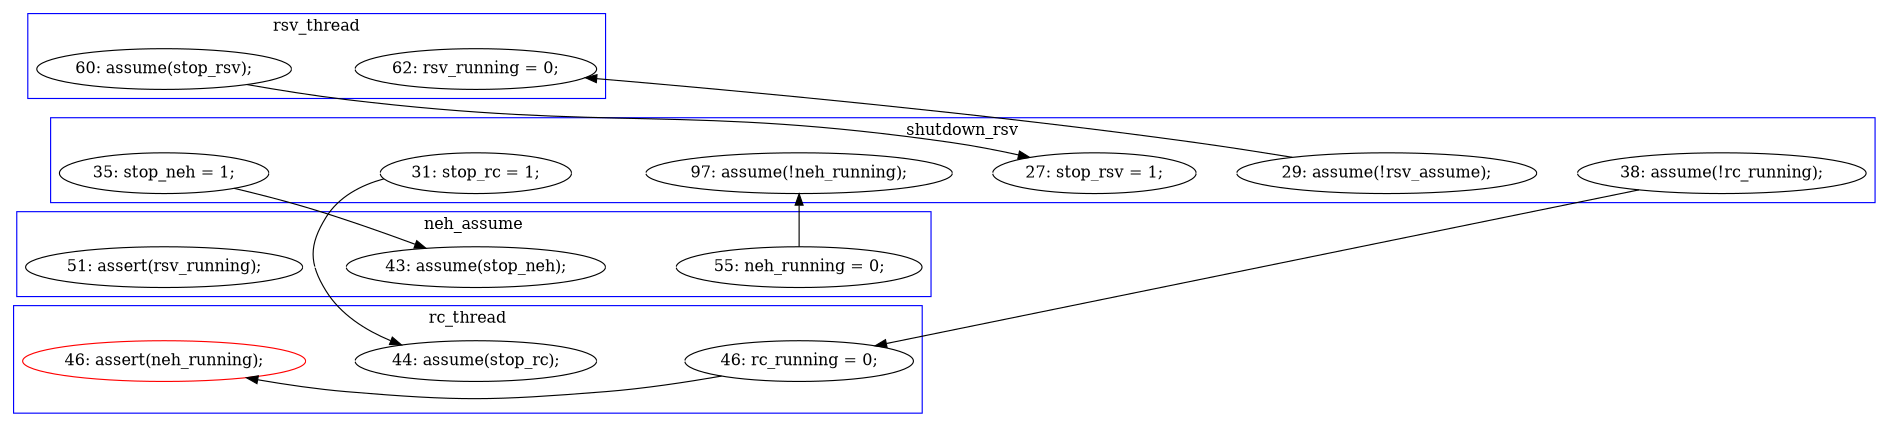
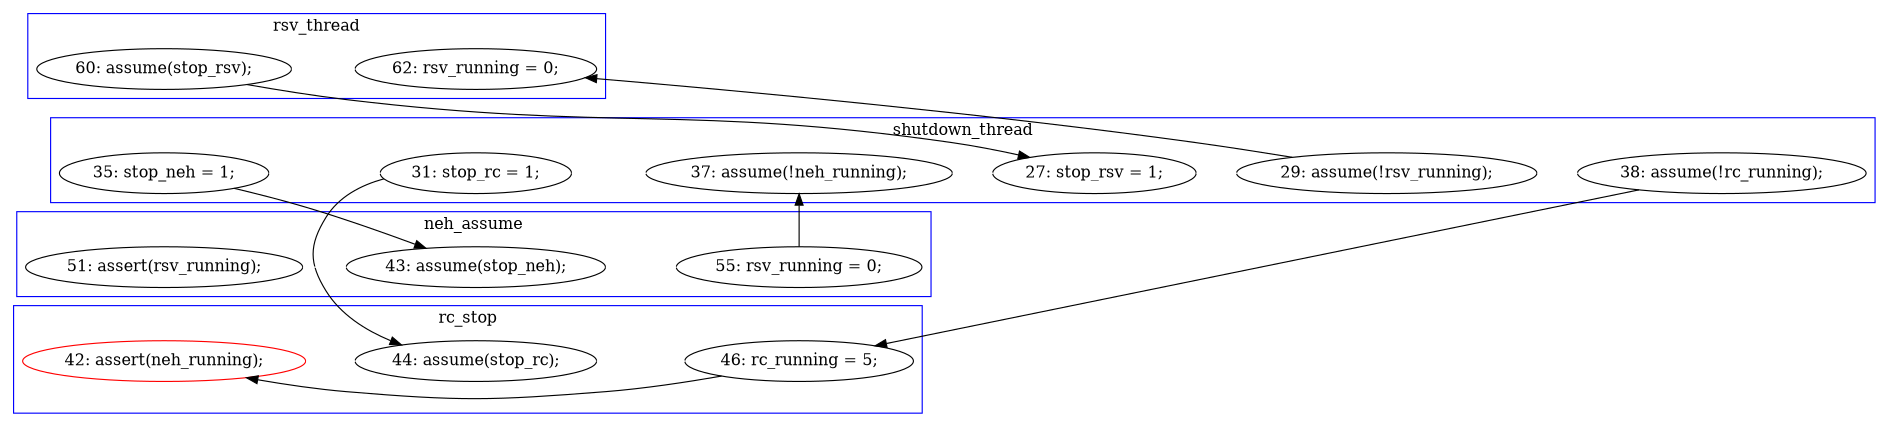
(963, 131) -> (963, 131)
(799, 173) -> (799, 173)
(1387, 173) -> (1387, 173)
(799, 267) -> (799, 267)
(468, 319) -> (468, 319)
(164, 361) -> (164, 361)
(799, 361) -> (799, 361)
